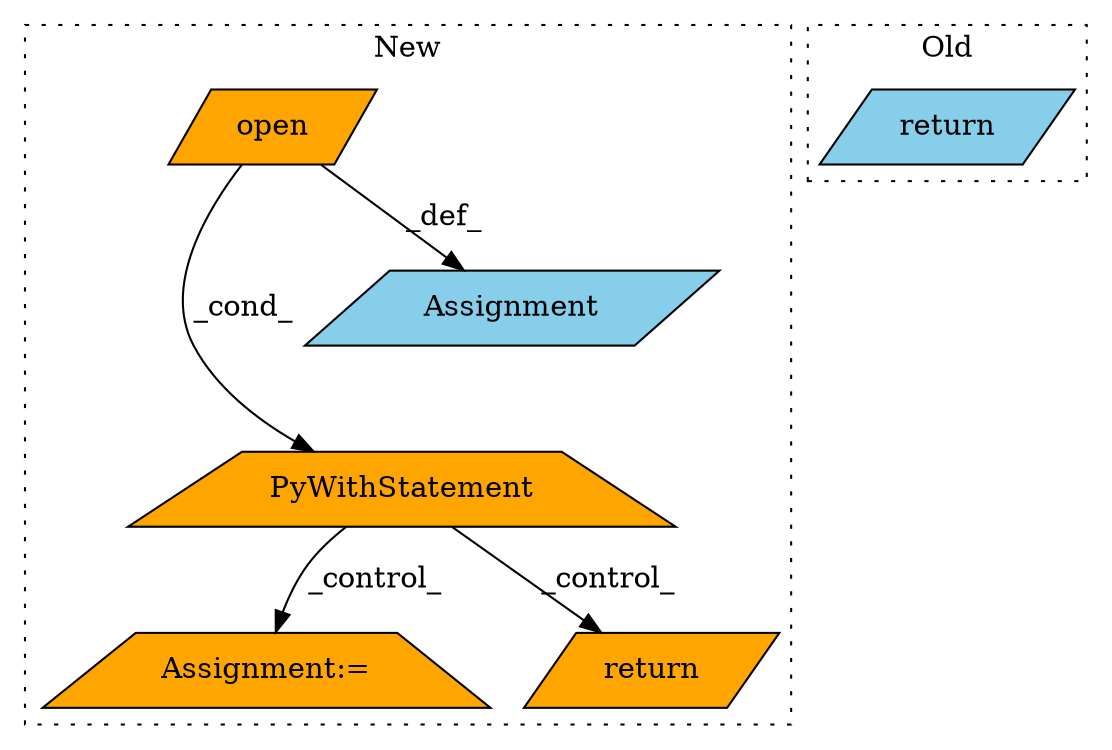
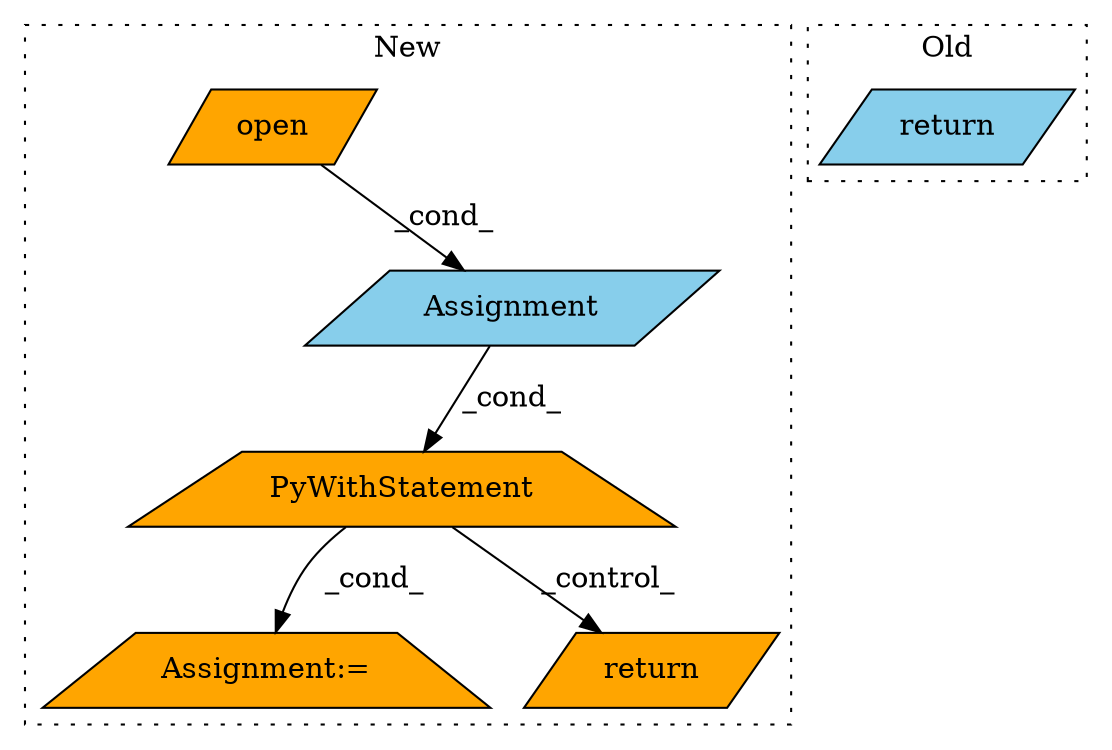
(444, 218) -> (444, 218)
(185, 319) -> (462, 390)
(375, 580) -> (375, 580)
